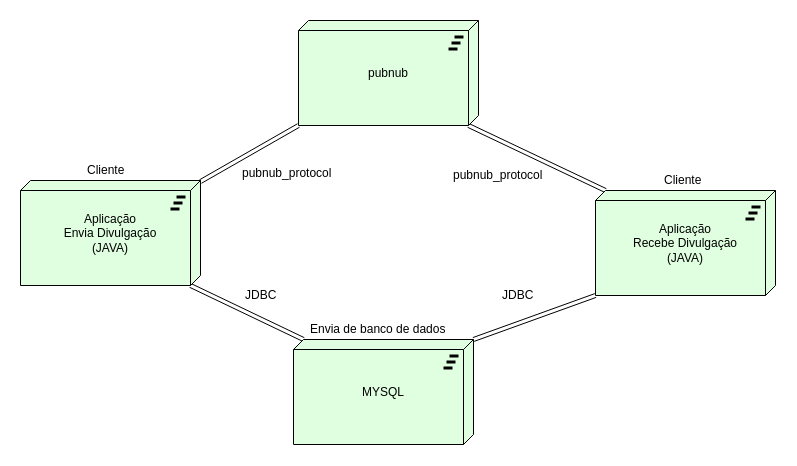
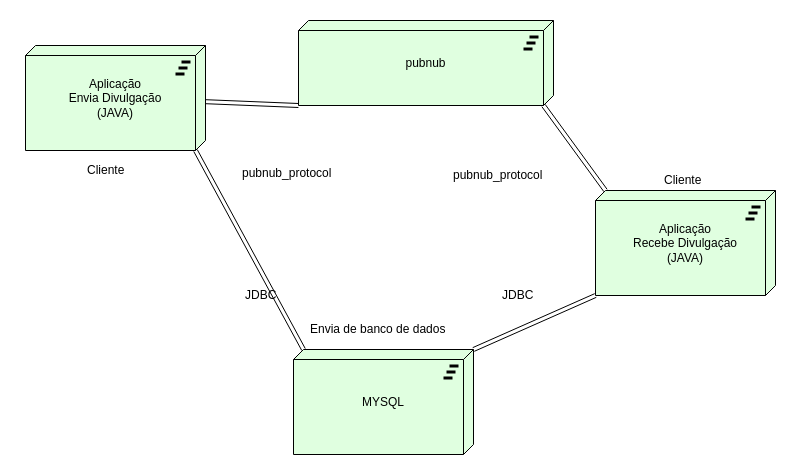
(389, 73) -> (426, 63)
(111, 233) -> (116, 98)
(384, 392) -> (384, 402)
